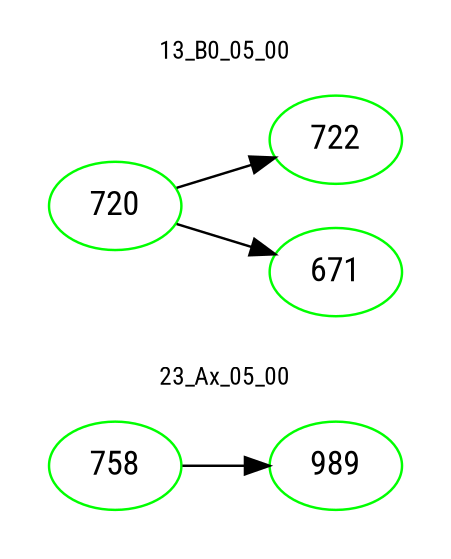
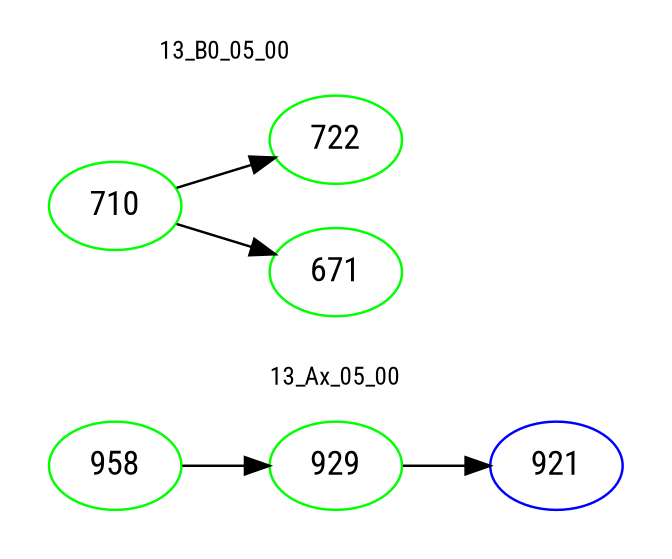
(115, 206) -> (115, 206)
(226, 379) -> (336, 379)
(115, 466) -> (115, 466)
(336, 466) -> (336, 466)
none -> (556, 466)
